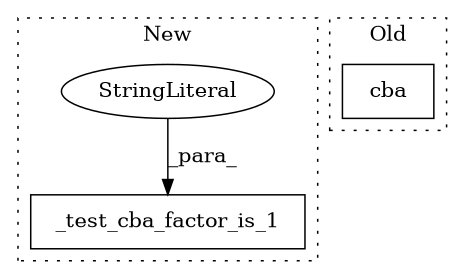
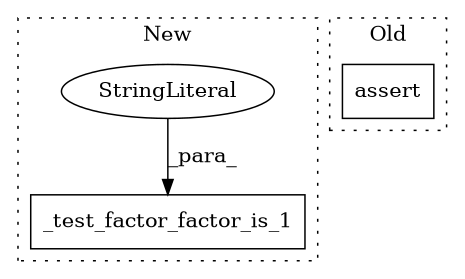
(388, 91) -> (388, 91)
(168, 222) -> (168, 222)
